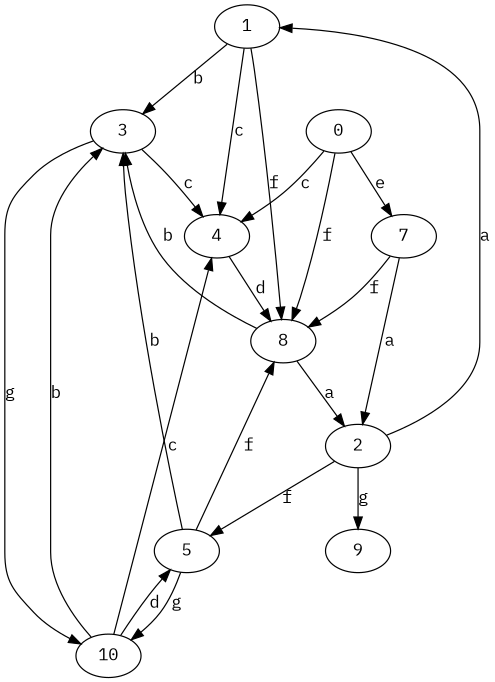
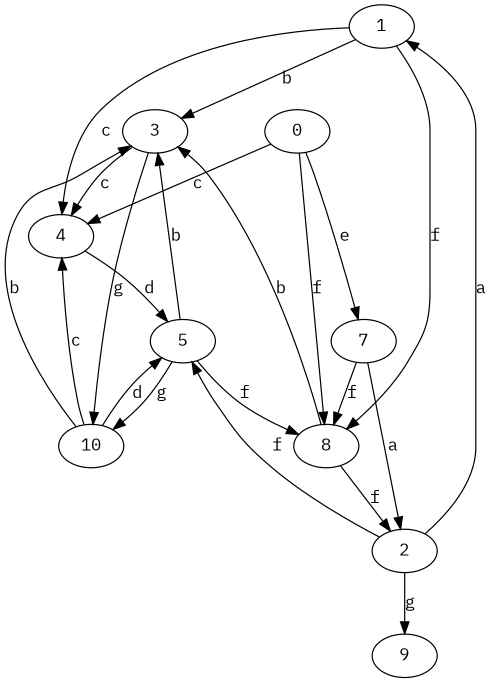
(246, 284) -> (125, 279)
(330, 394) -> (375, 498)
